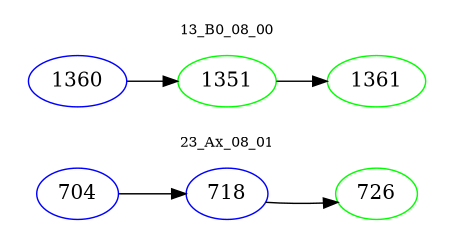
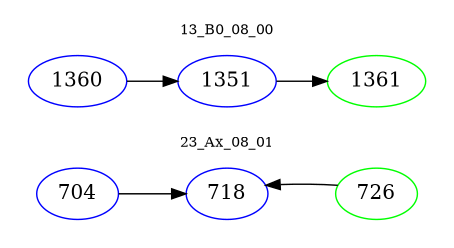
(227, 81) -> (227, 81)
(295, 203) -> (309, 184)
